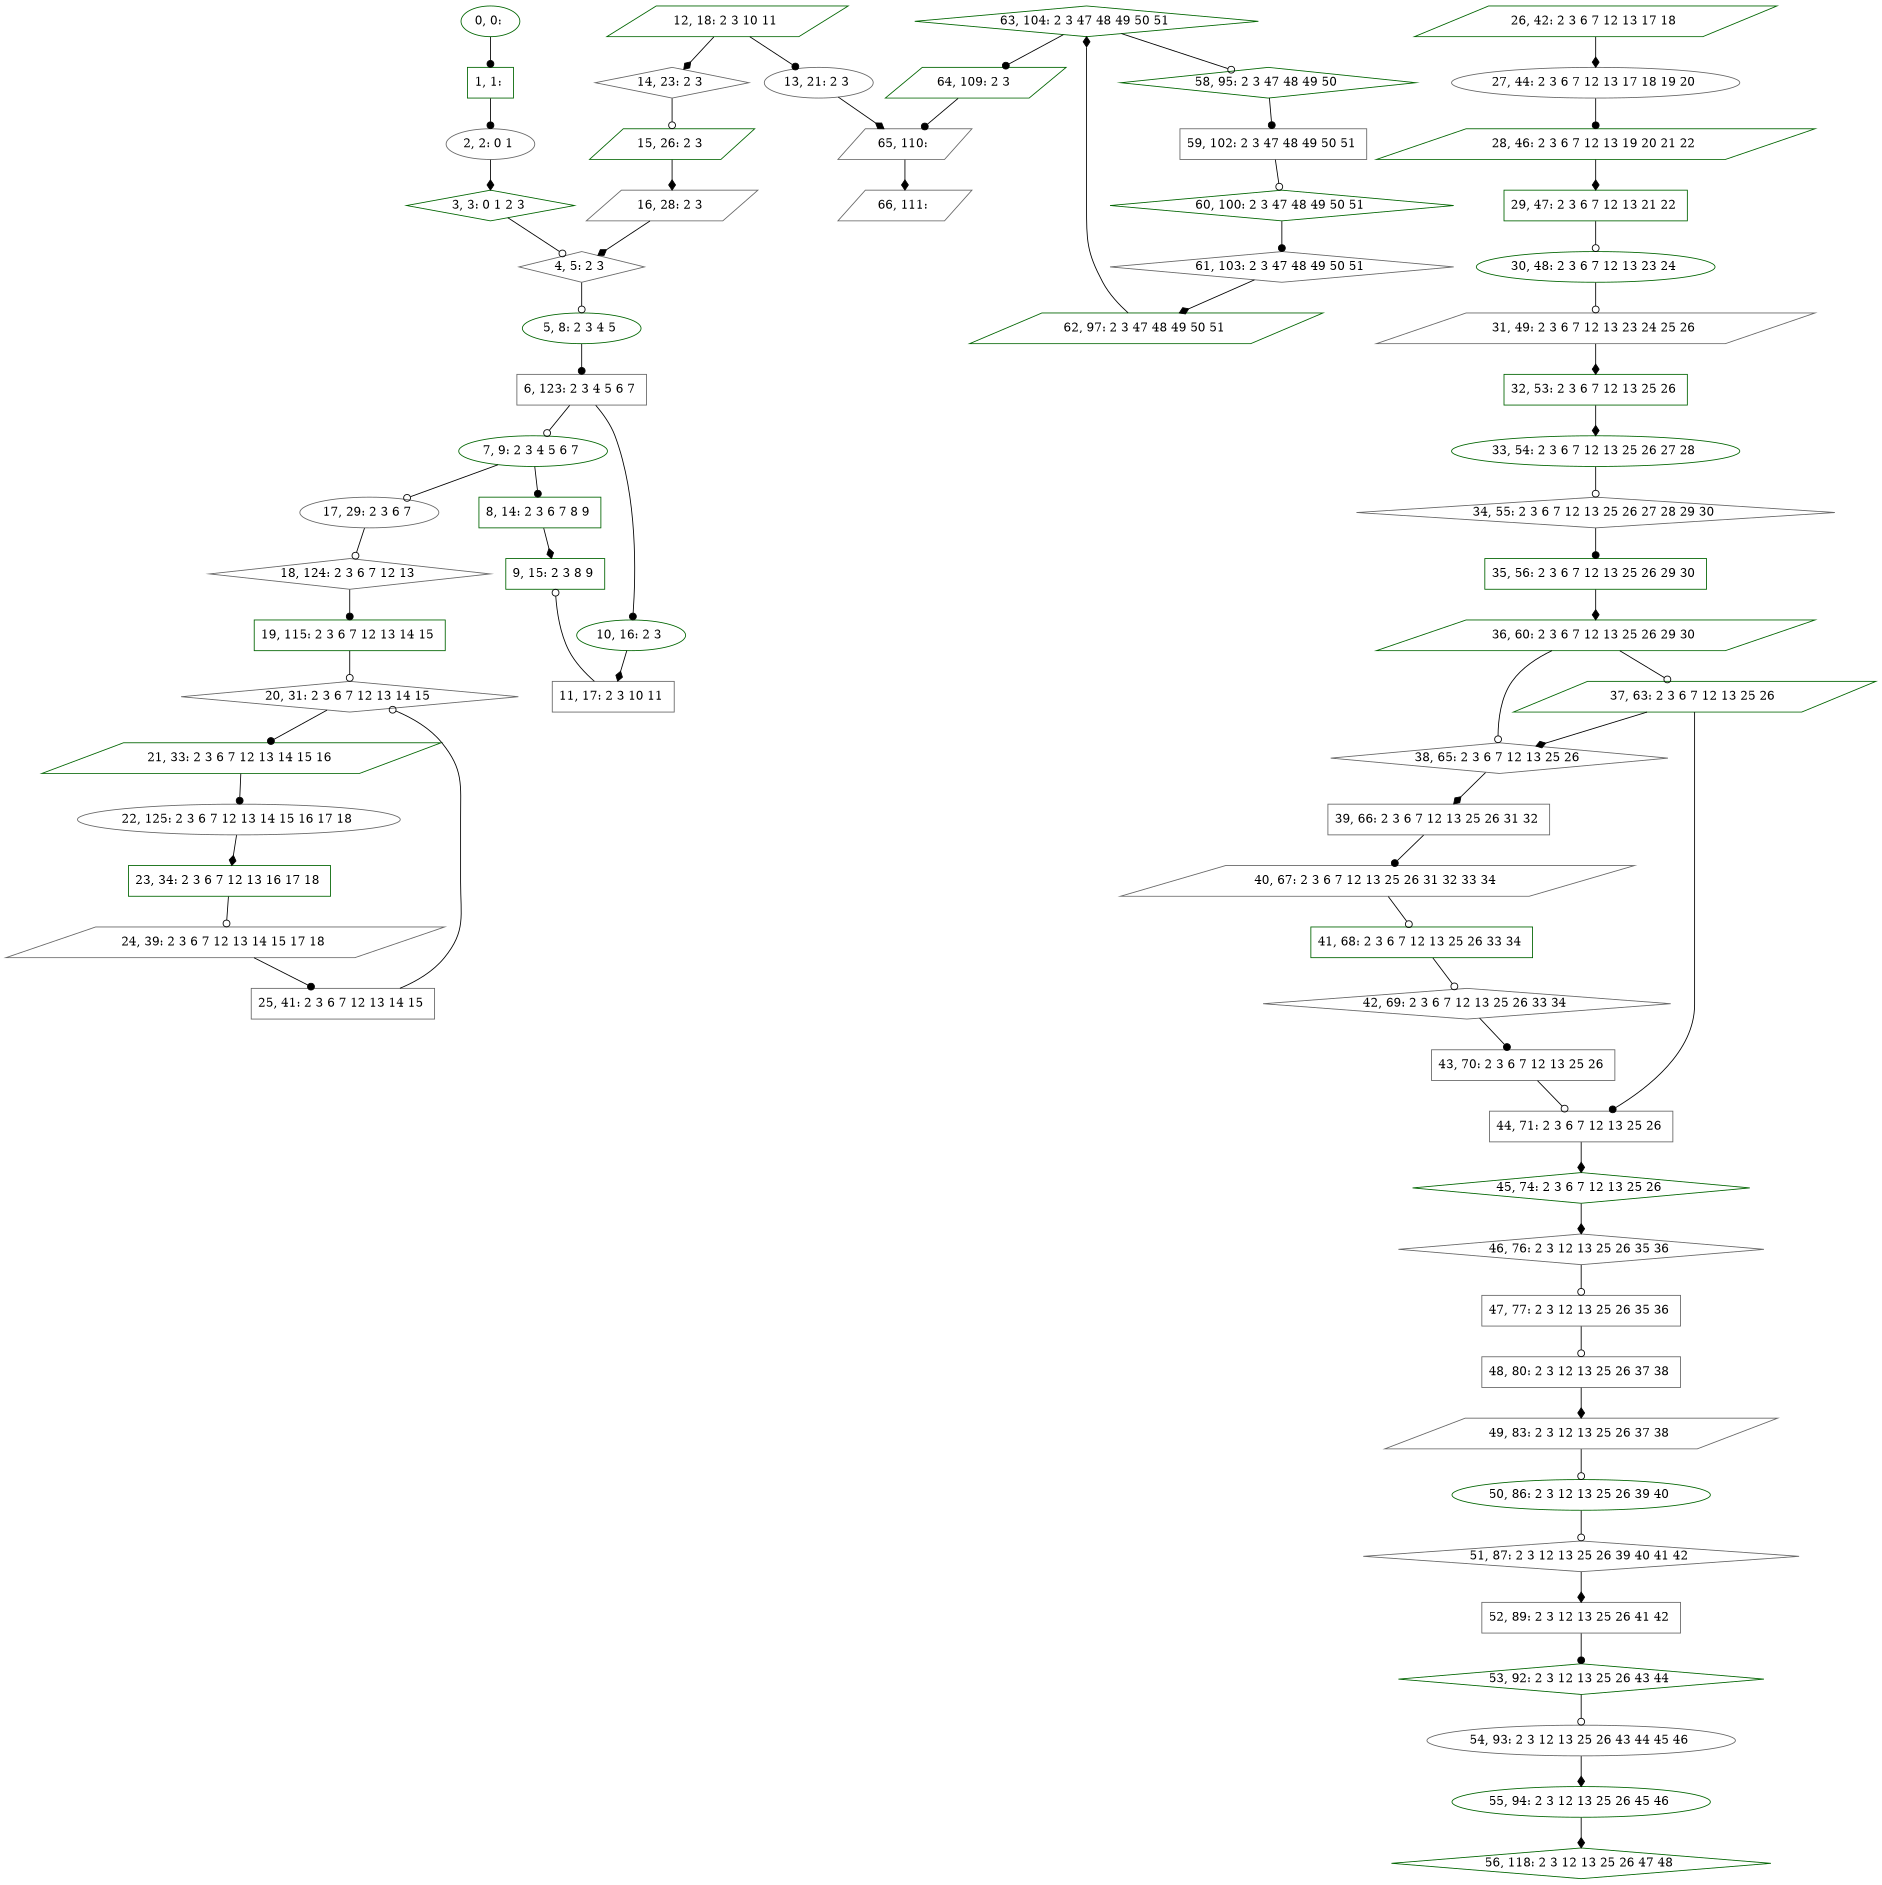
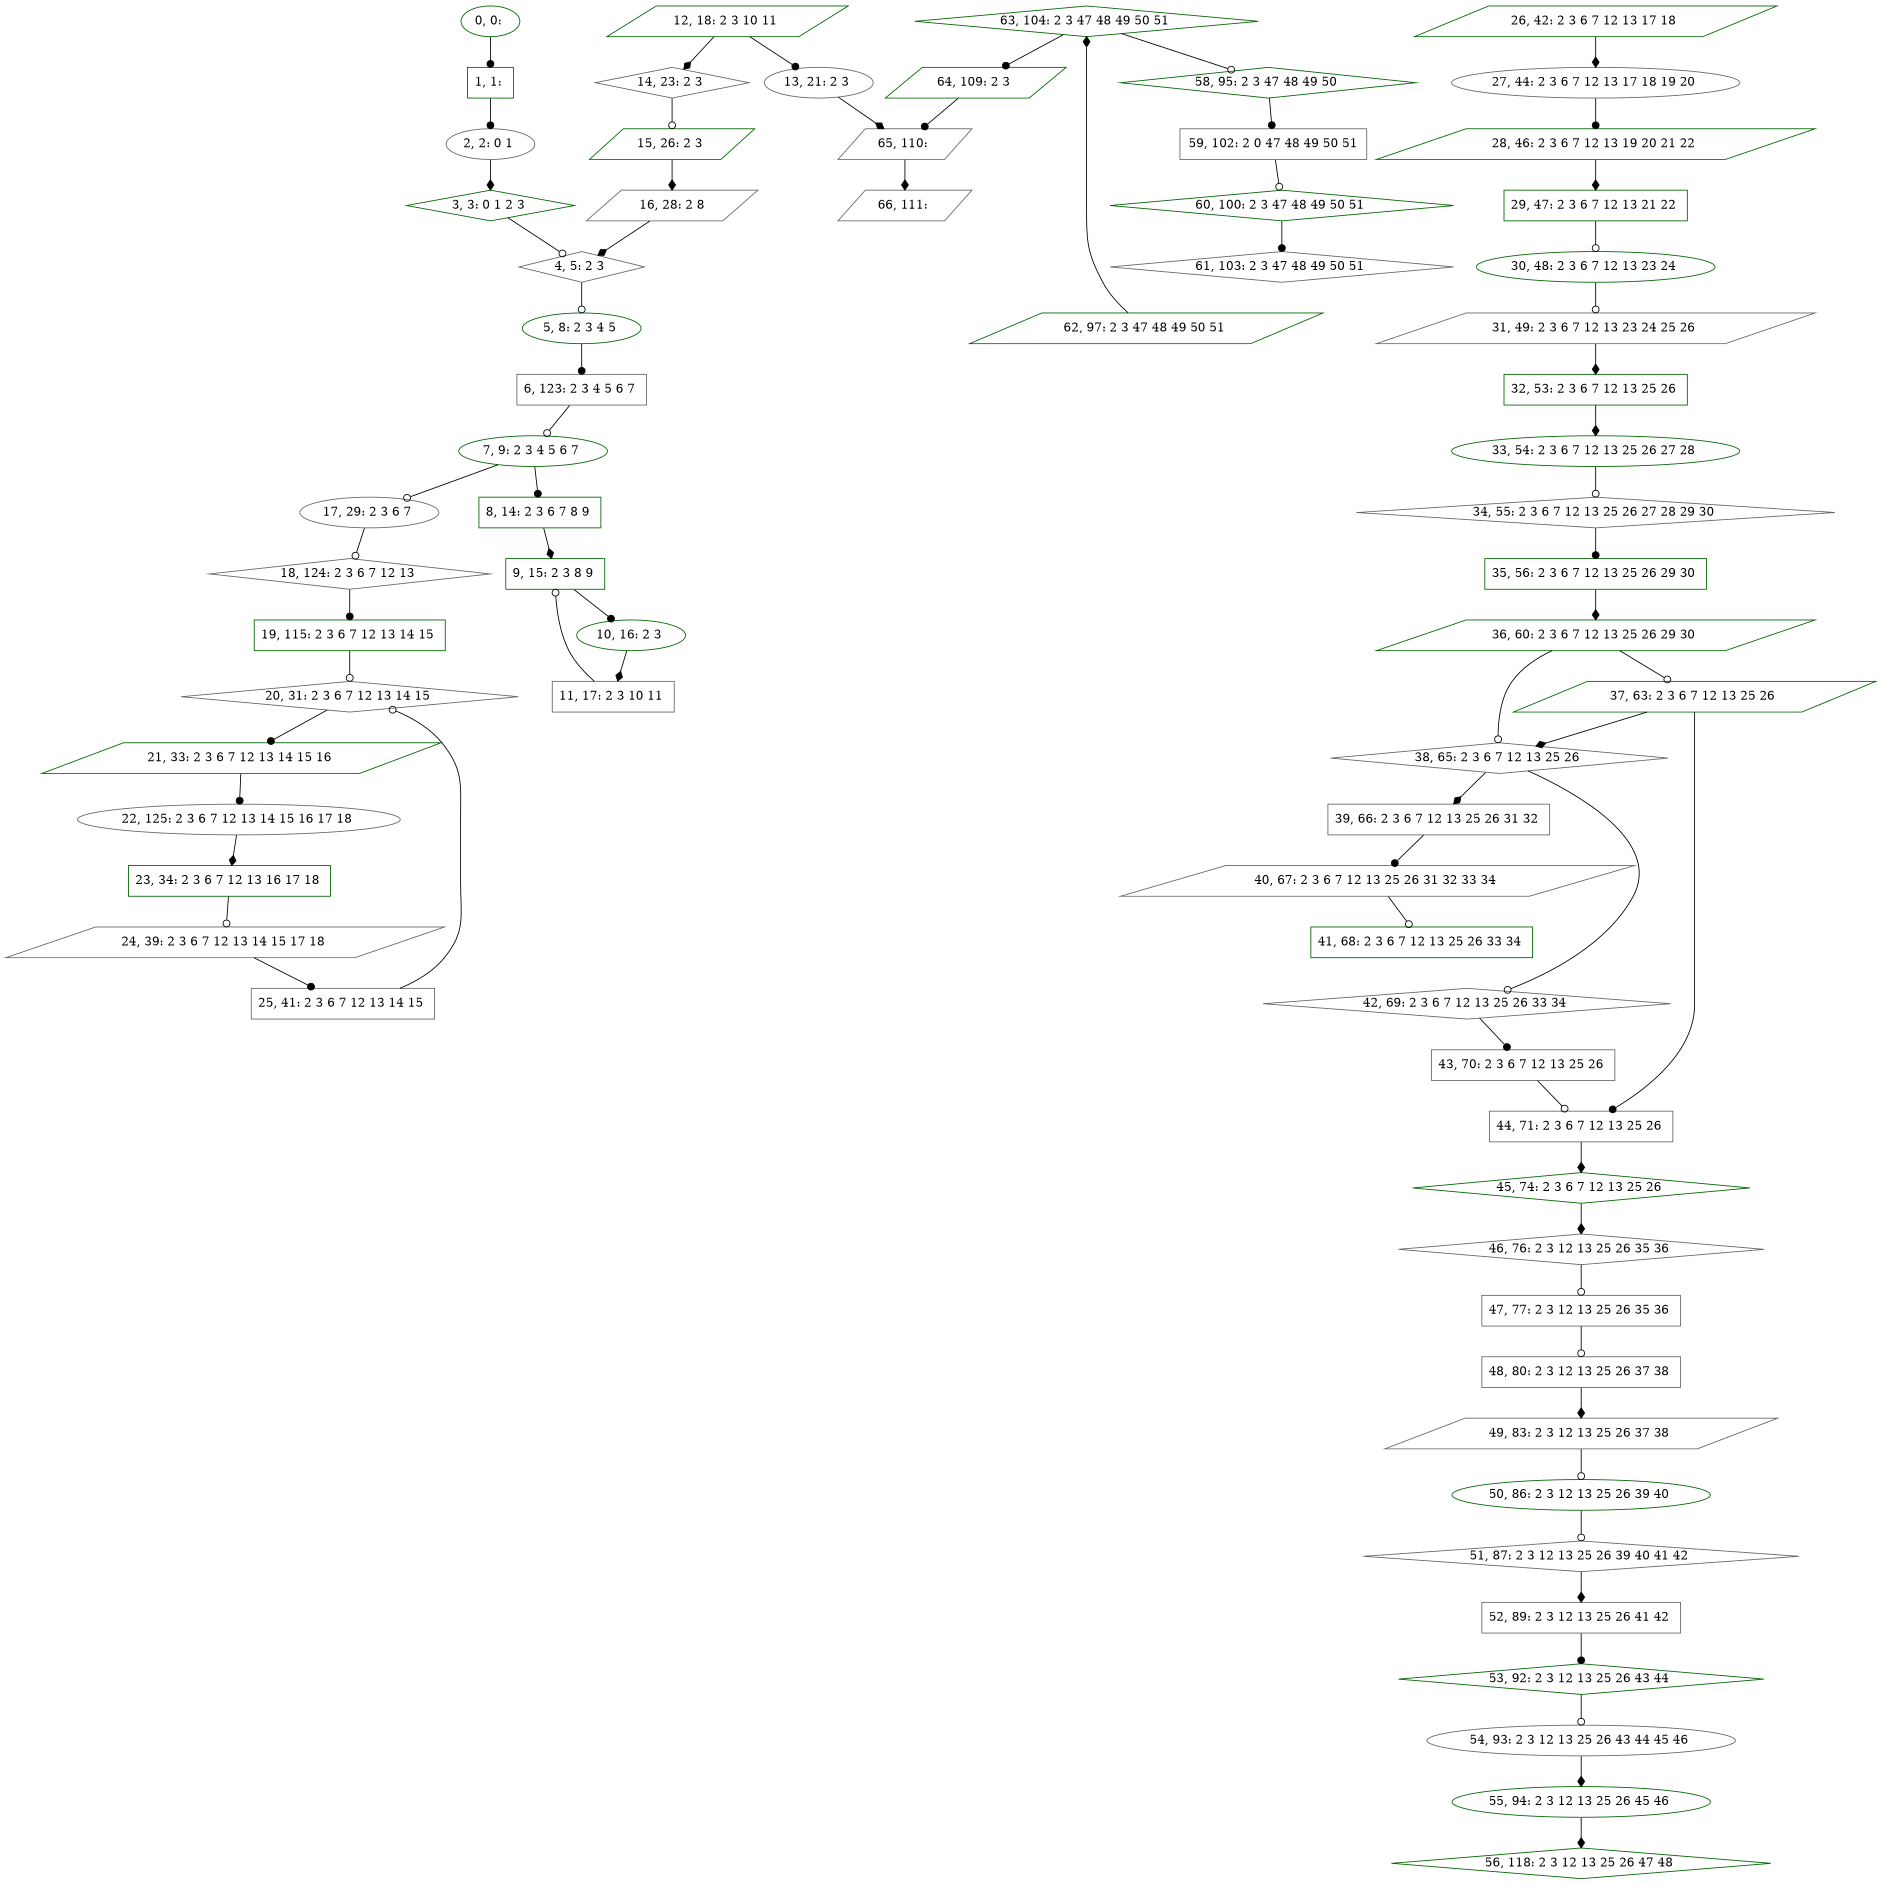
(1273, 144) -> (1273, 144)
(672, 206) -> (672, 206)
(1222, 294) -> none
(631, 505) -> (591, 603)
(1443, 971) -> (1637, 884)
